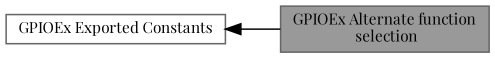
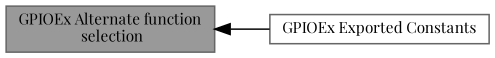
(261, 29) -> (250, 29)
